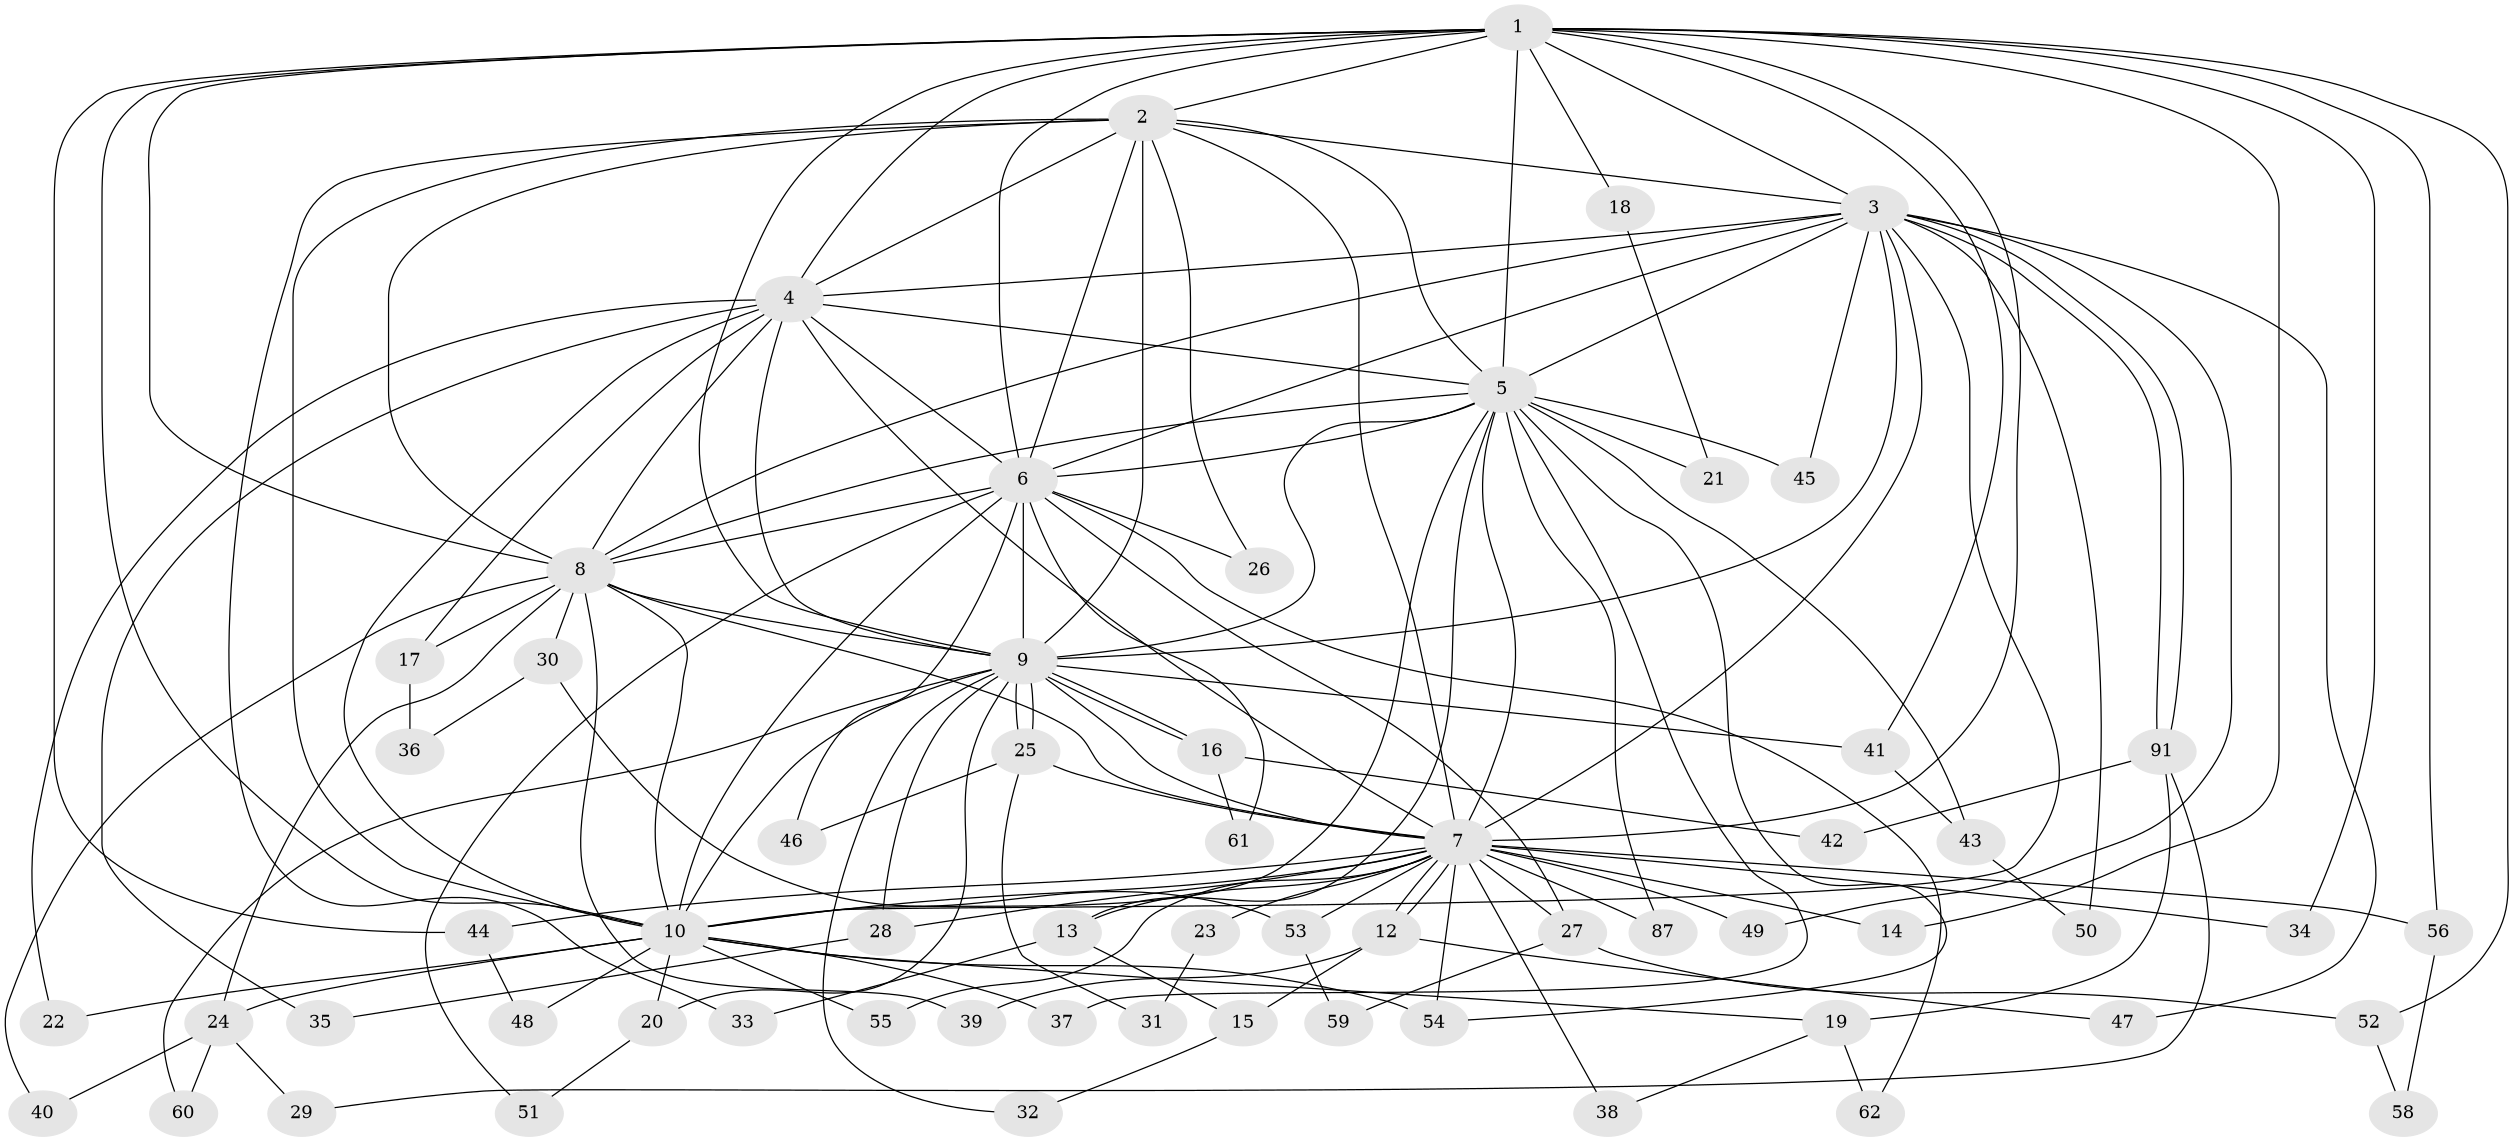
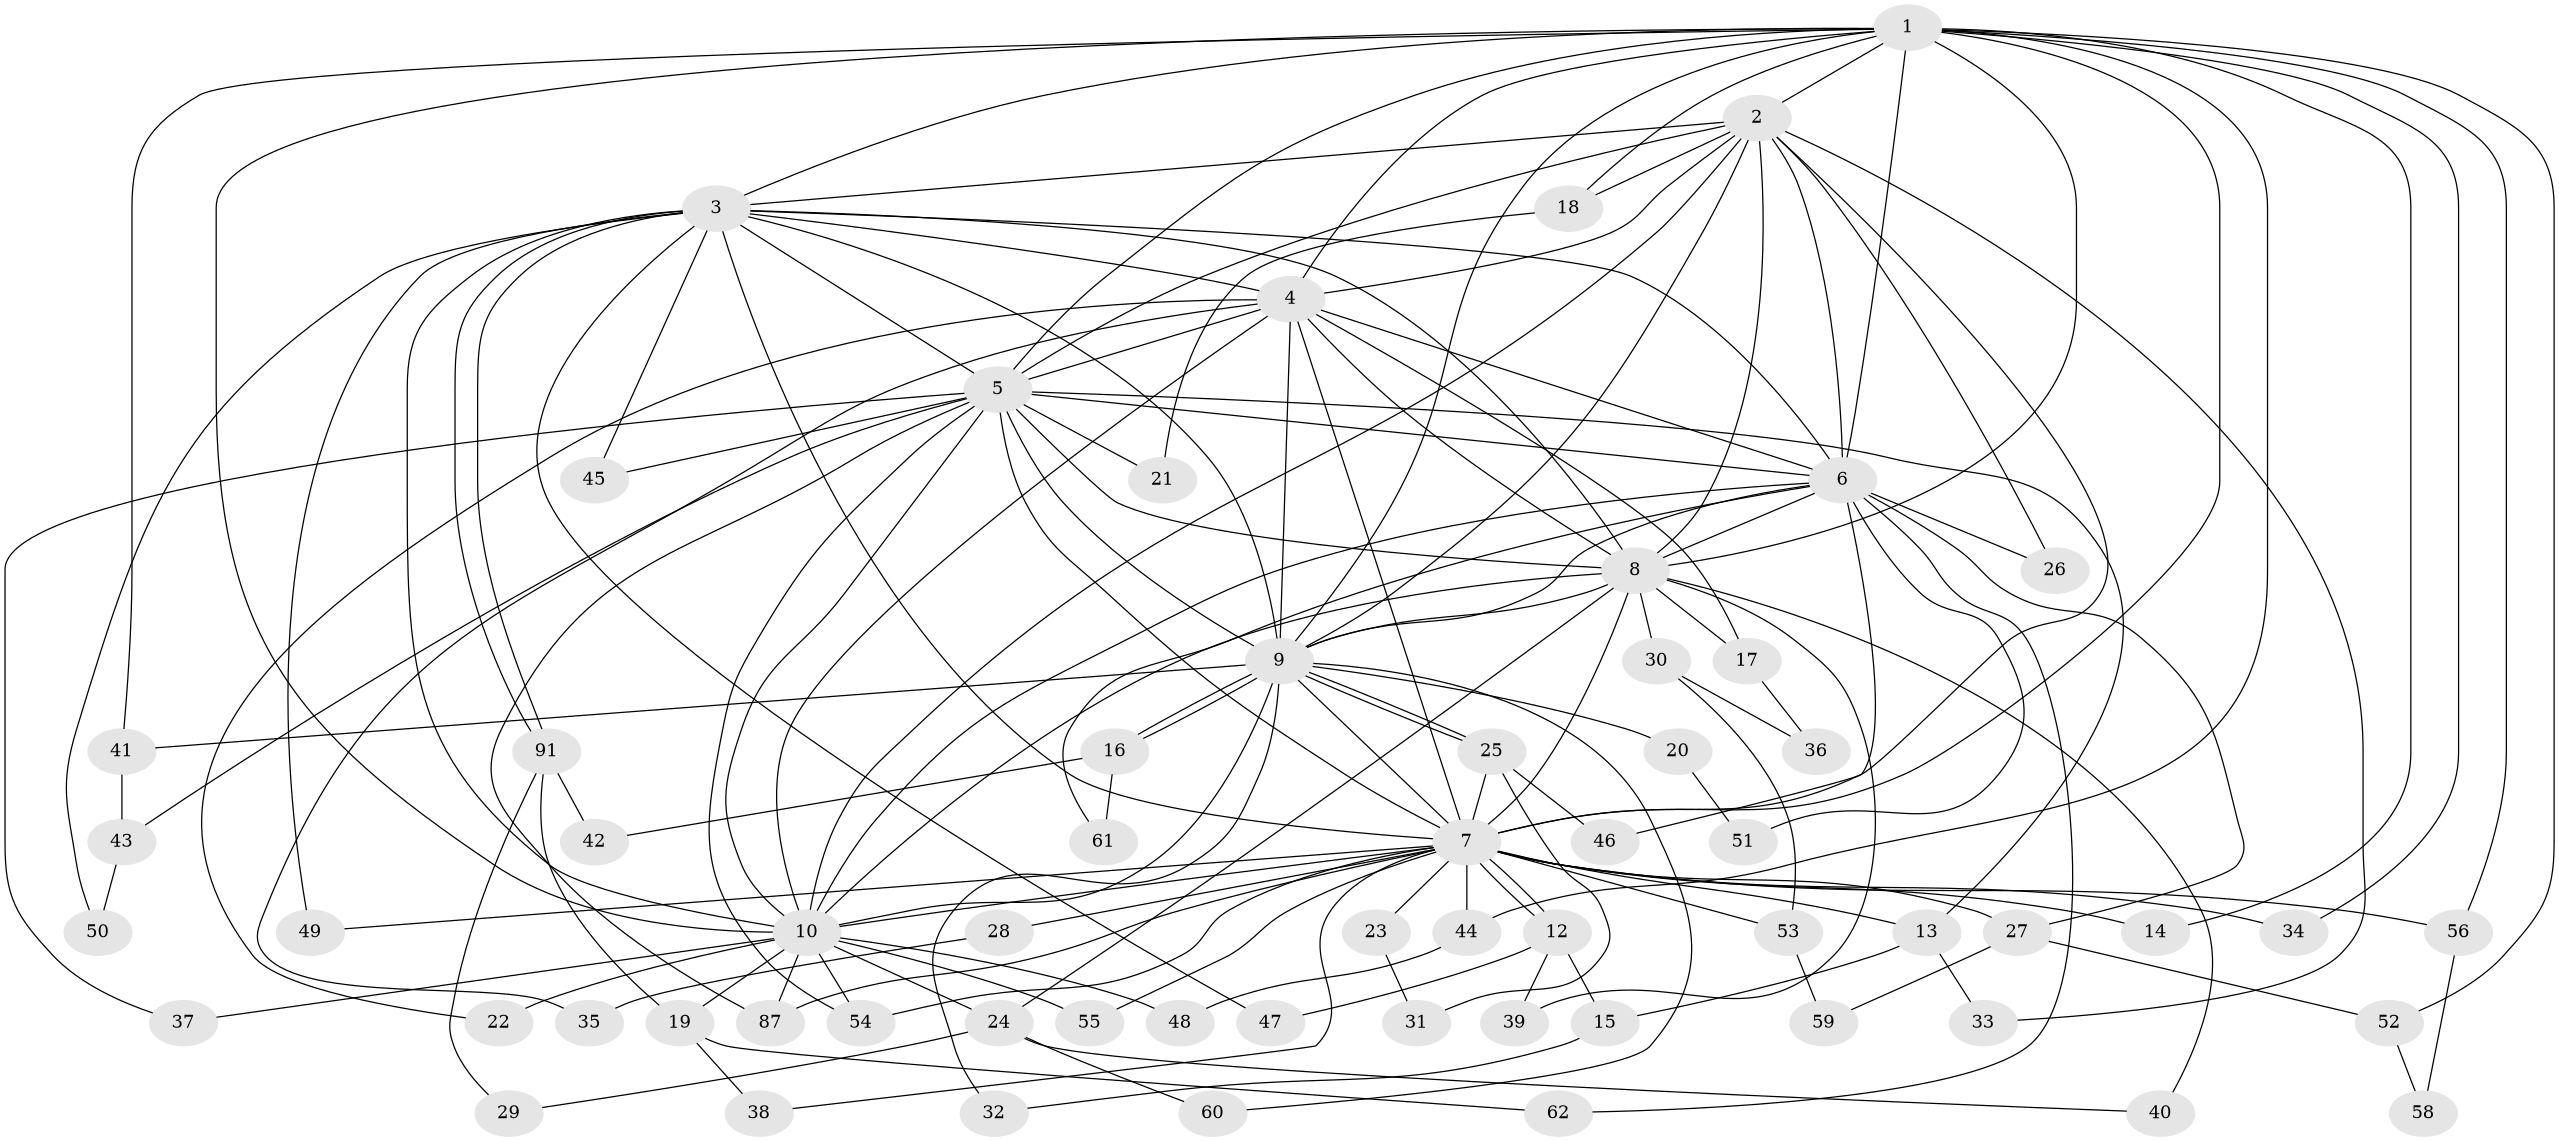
none -> (1663, 163)
(914, 778) -> none
(664, 978) -> (785, 987)
